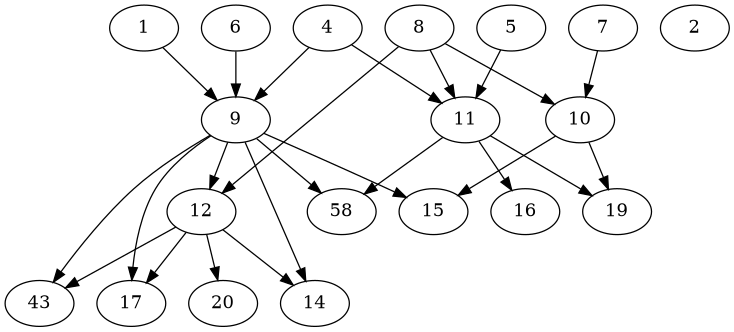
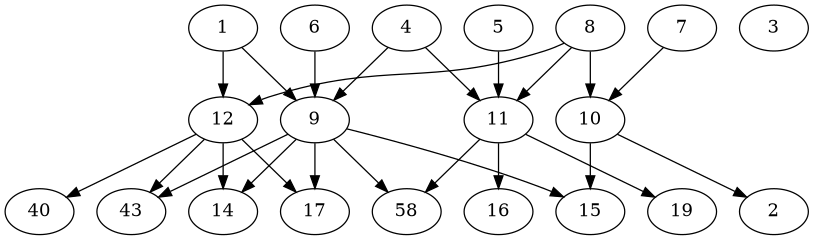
none -> (774, 28)
(221, 160) -> (223, 68)
(596, 160) -> (676, 163)
(223, 303) -> (40, 212)
